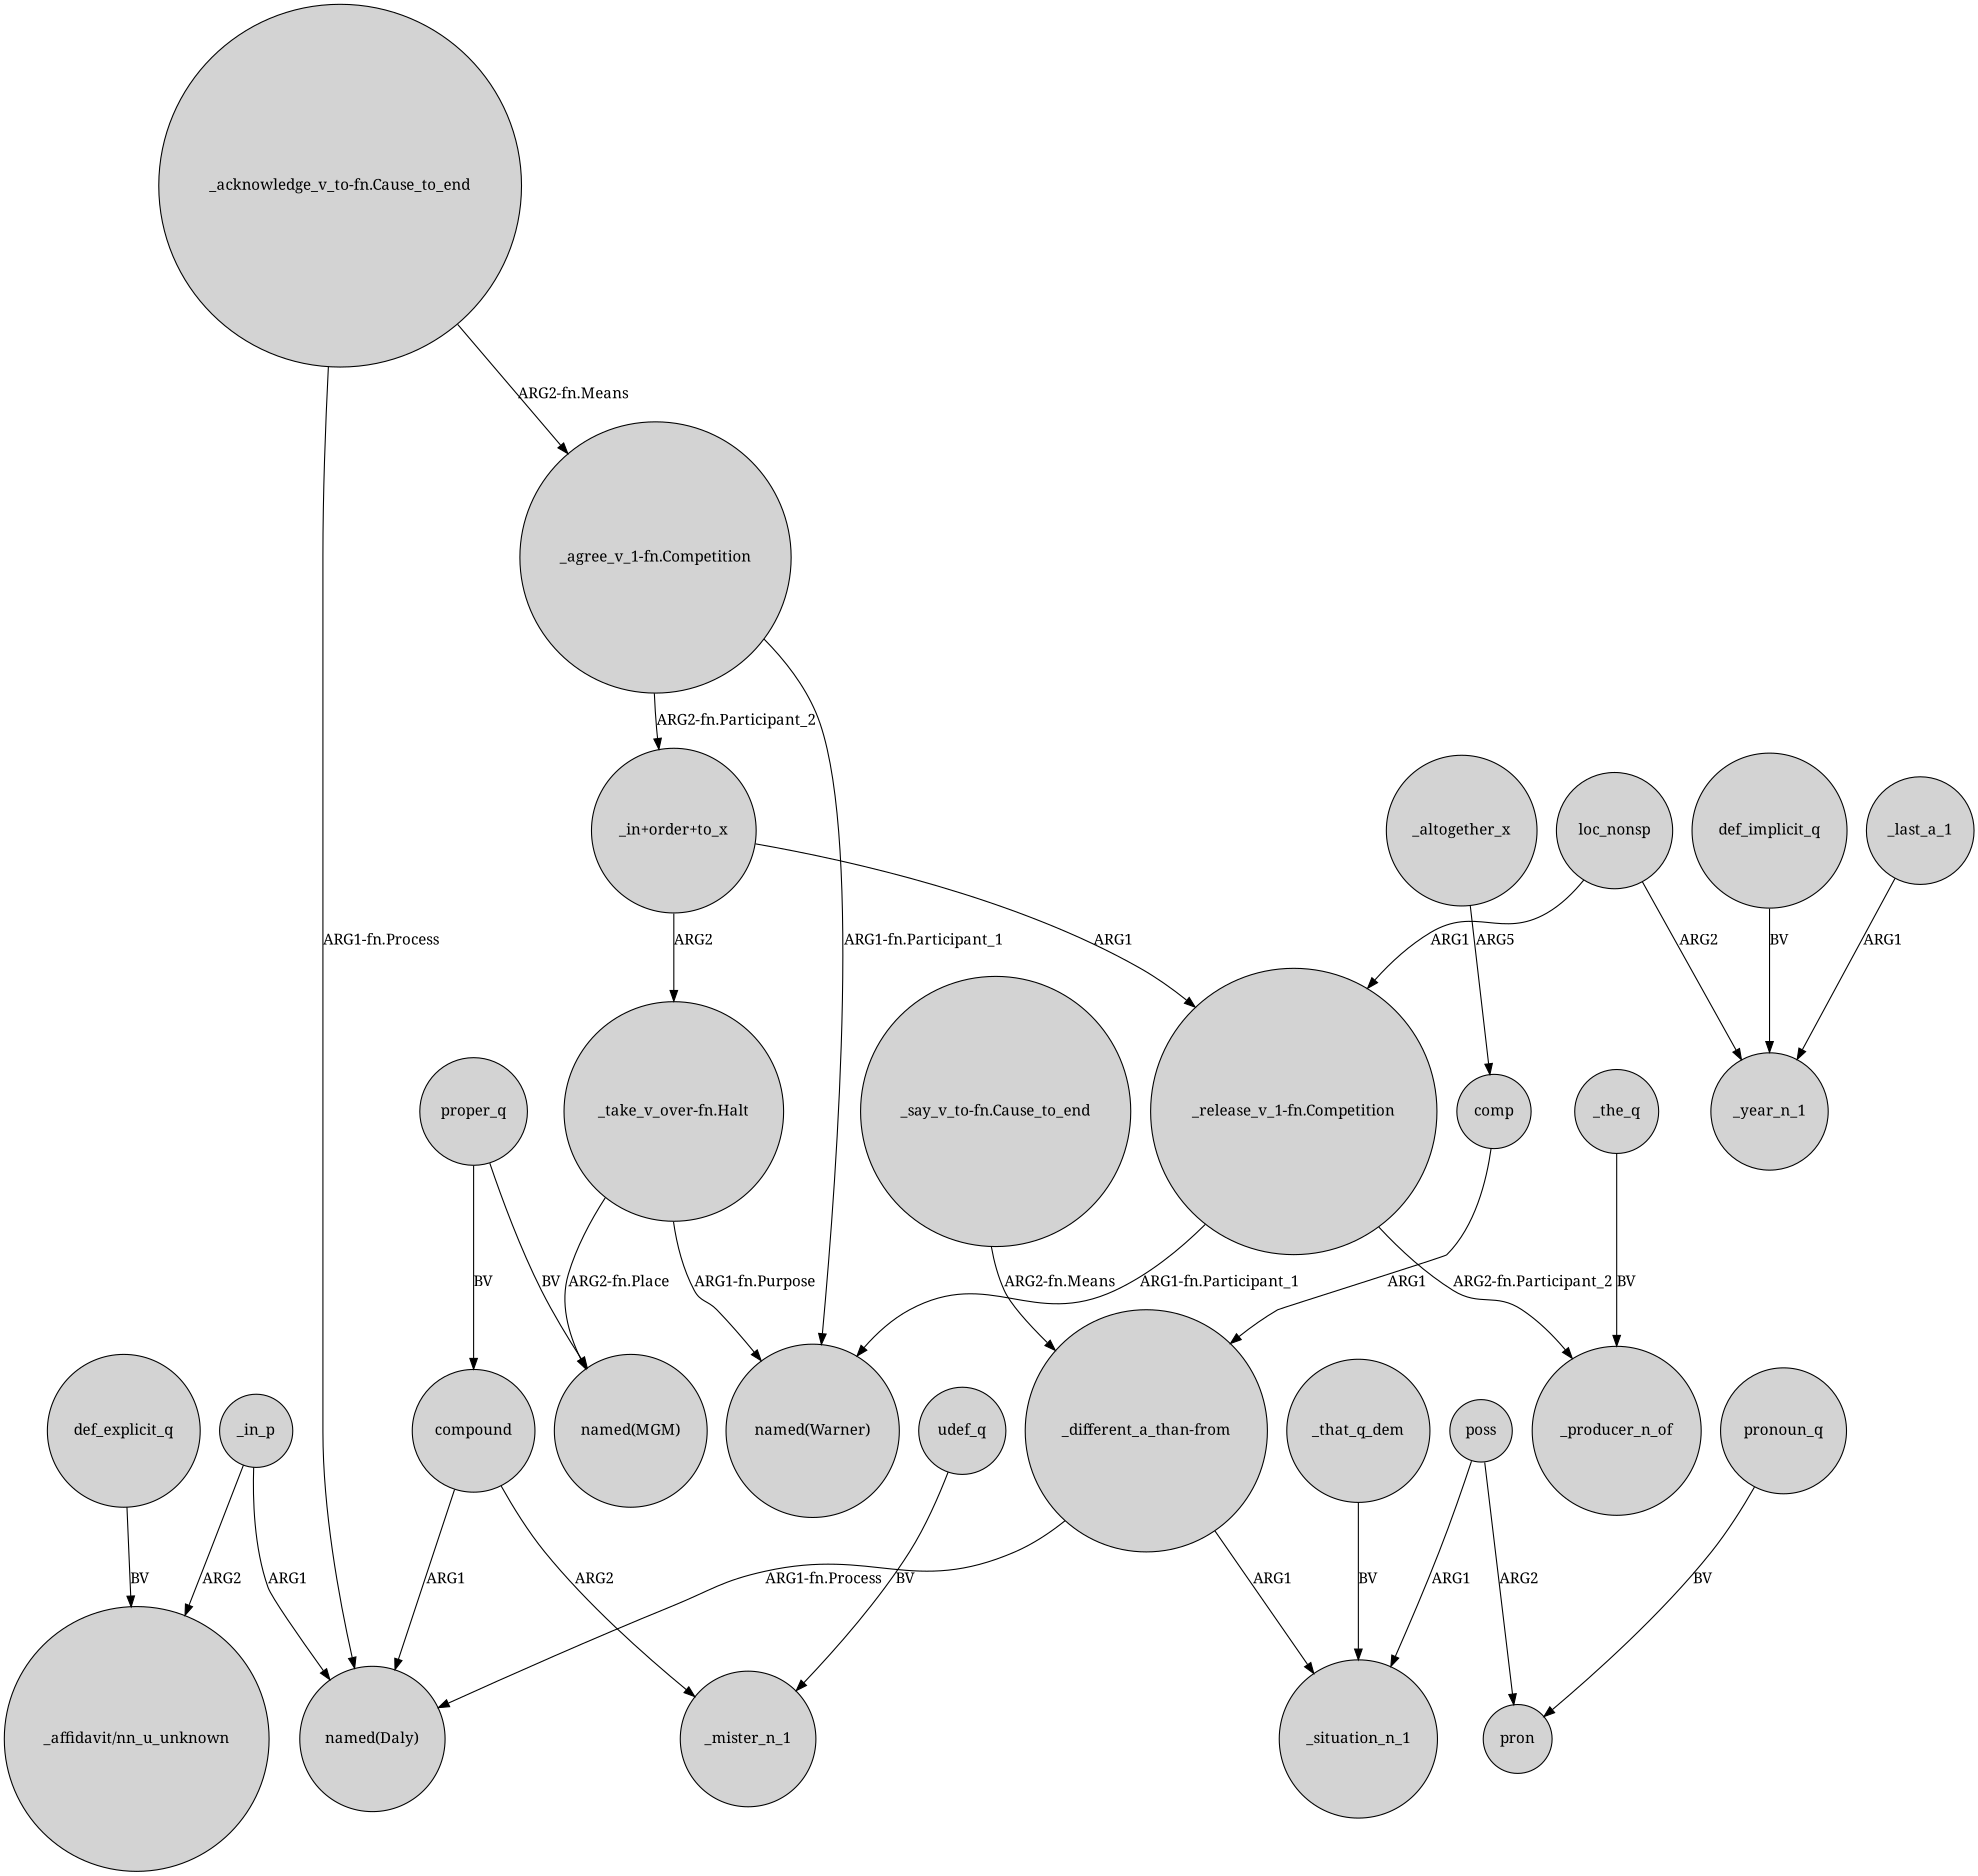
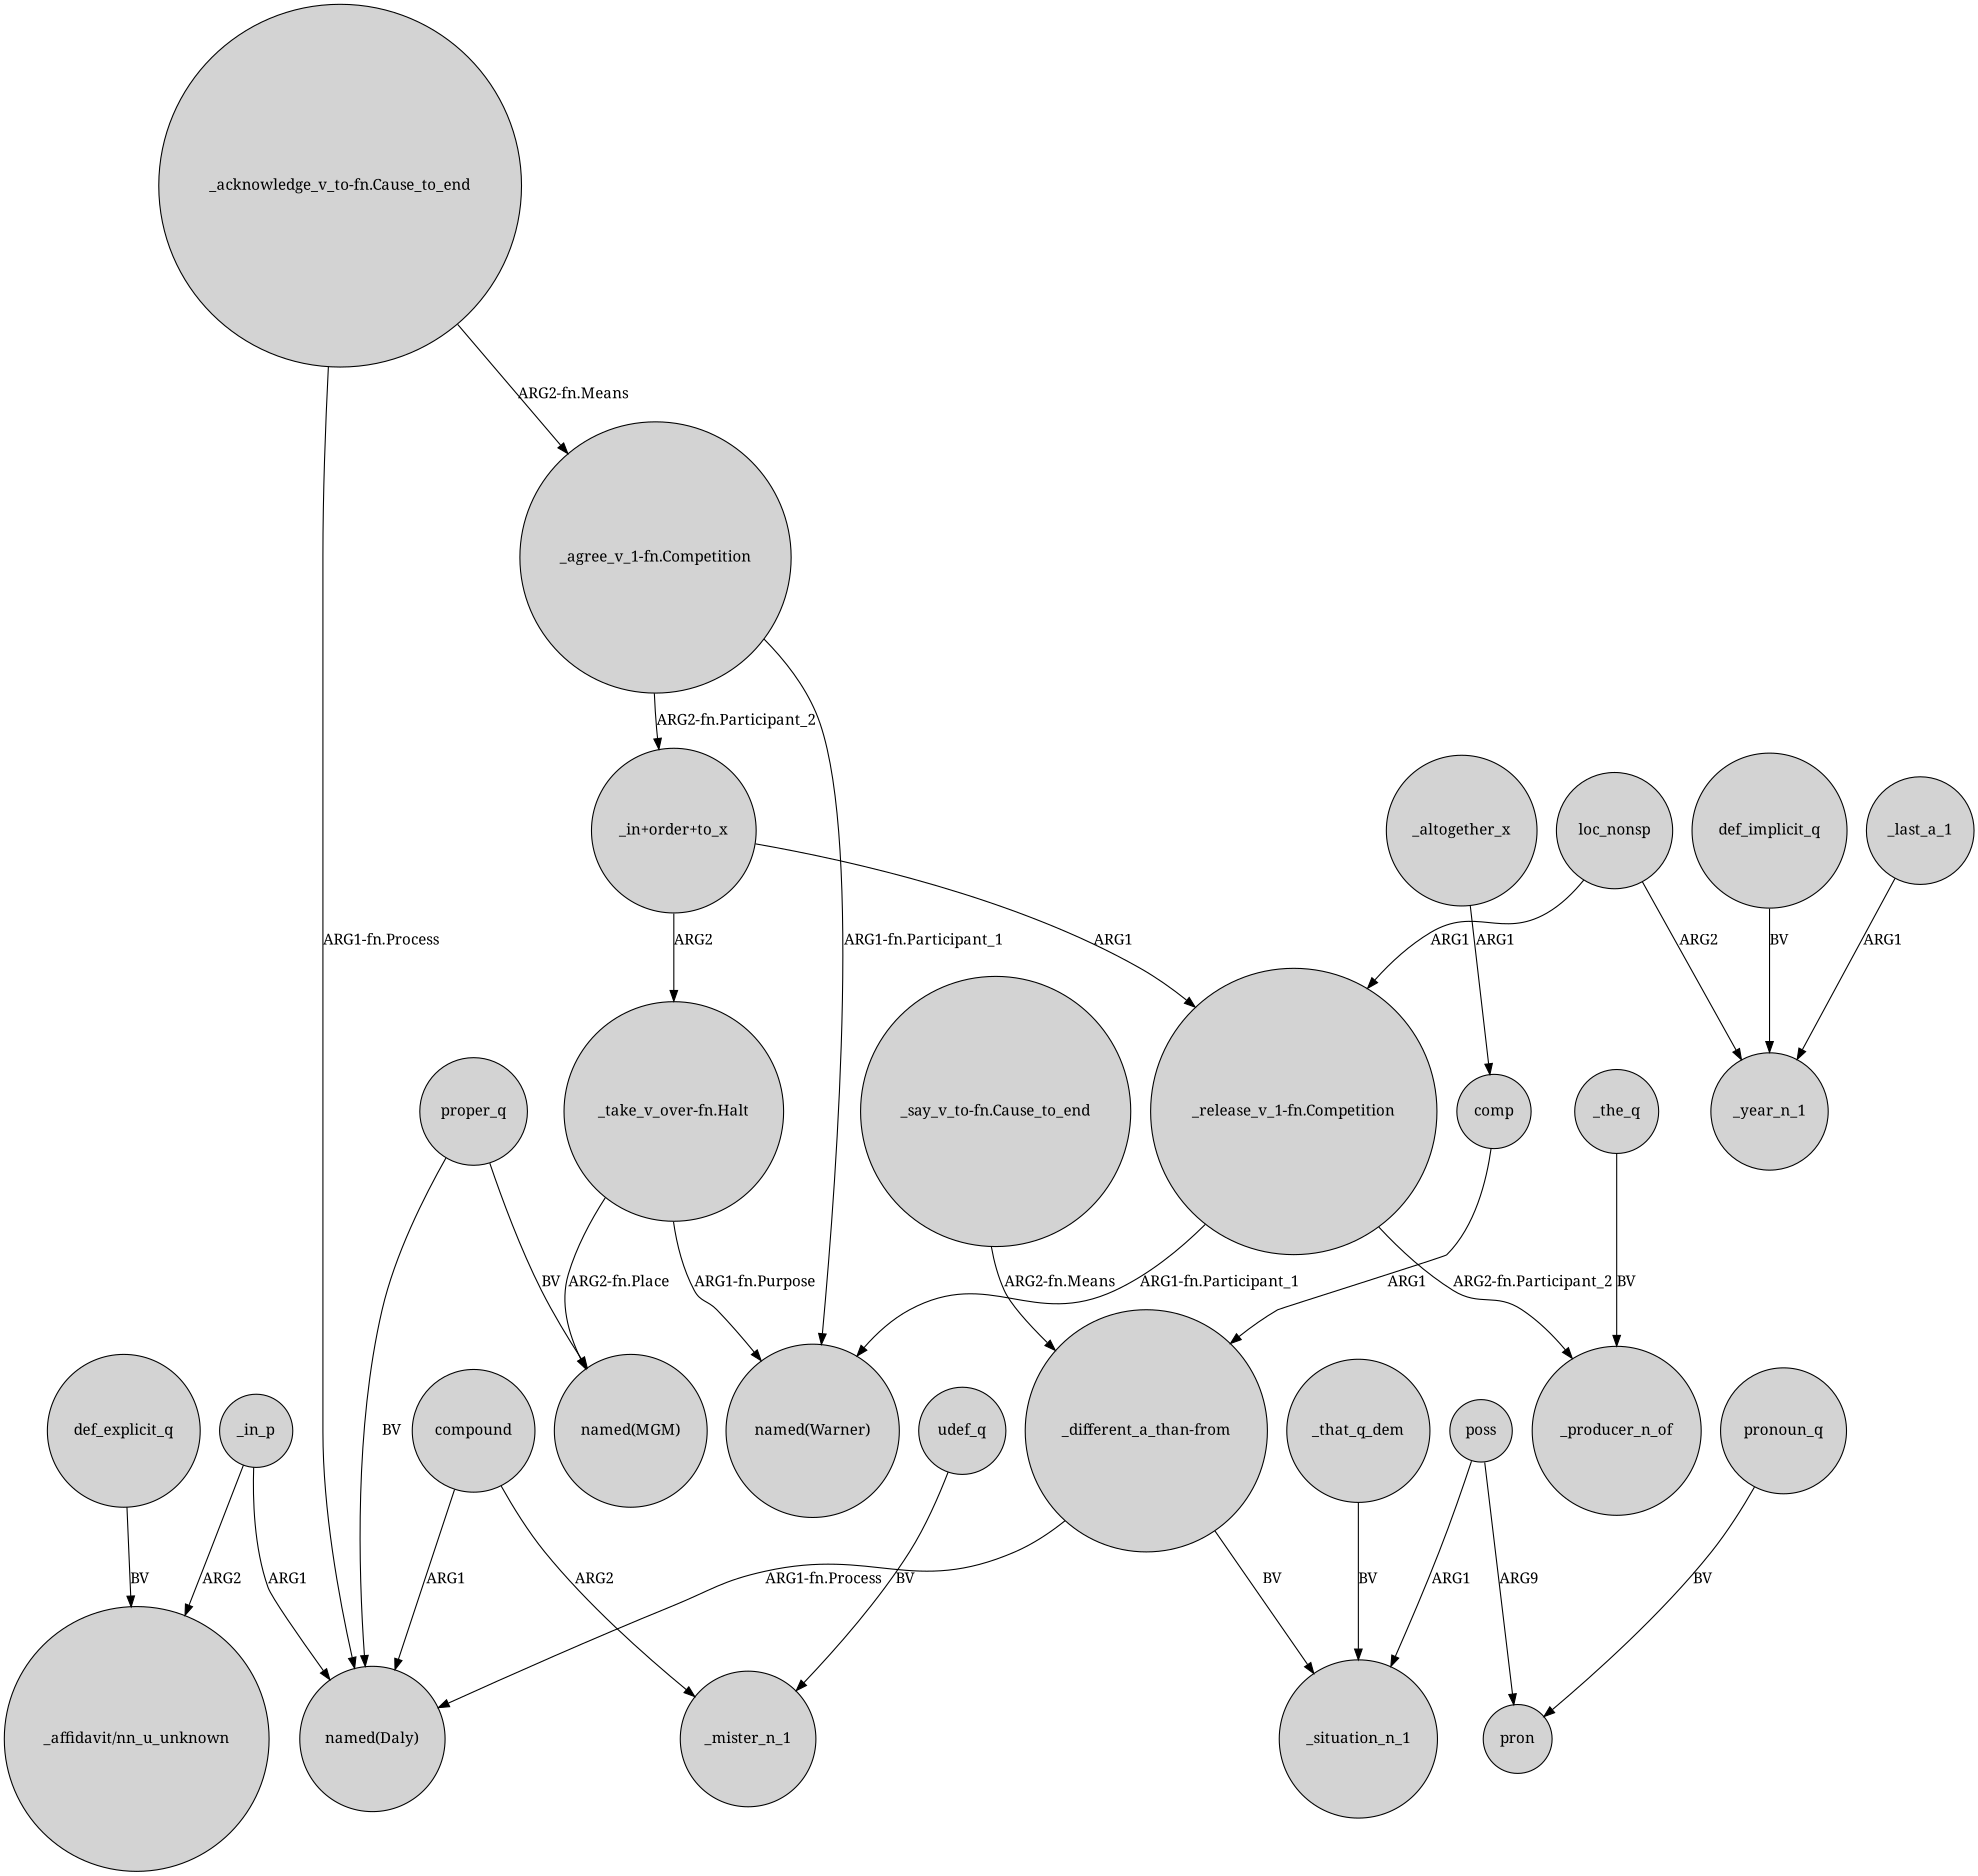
(1496, 941) -> (1496, 941)
(474, 1262) -> (367, 1400)
(1273, 1579) -> (1273, 1579)
(1519, 1579) -> (1519, 1579)
